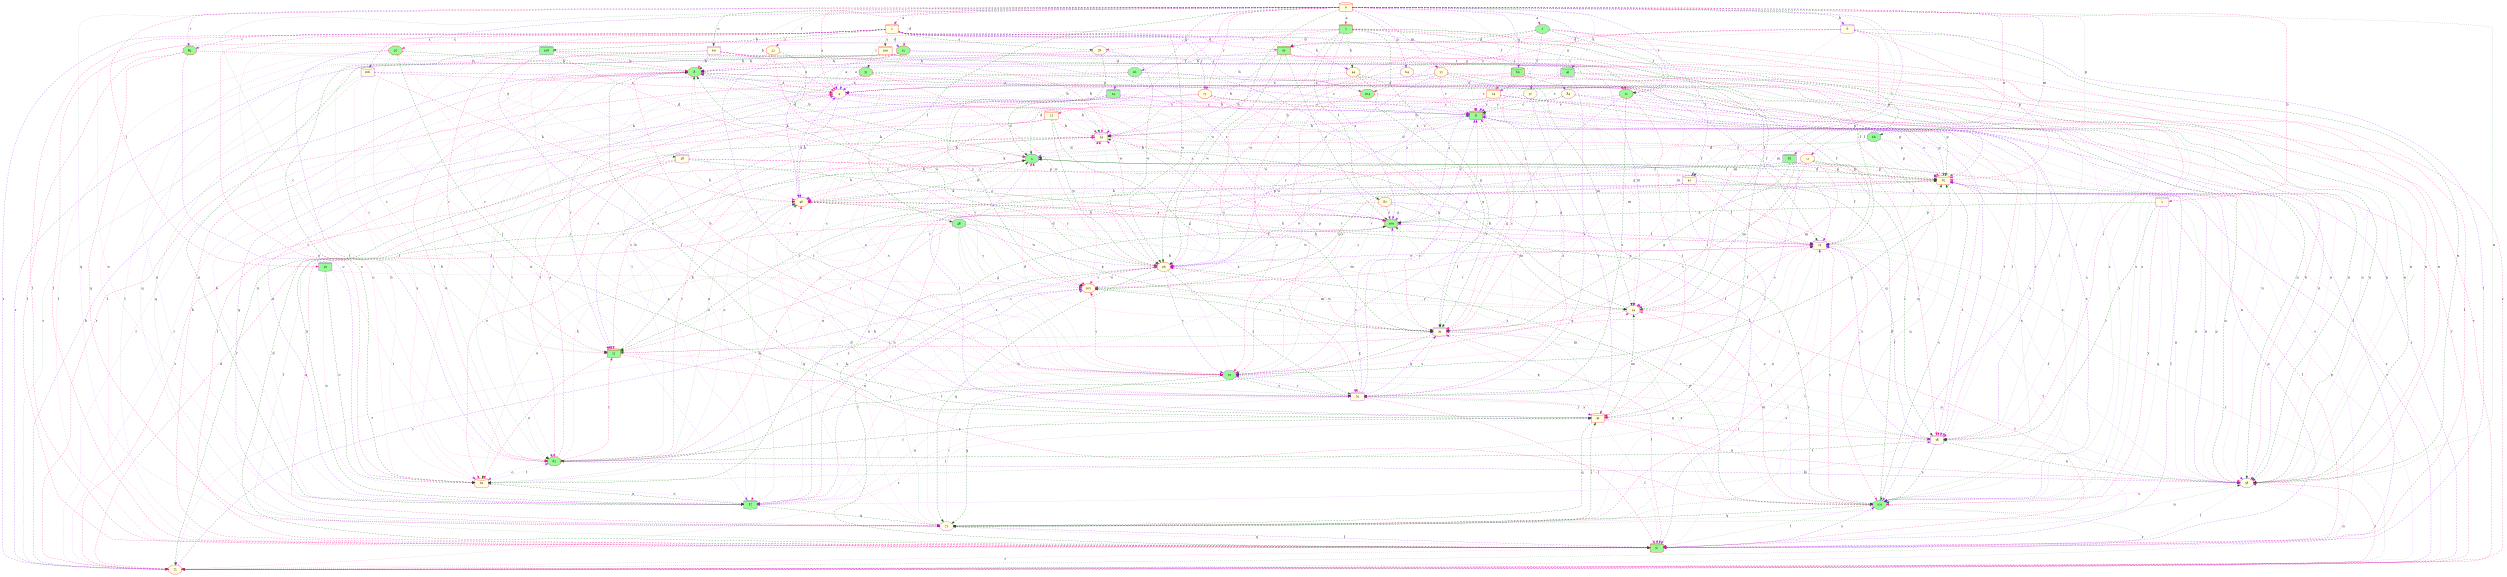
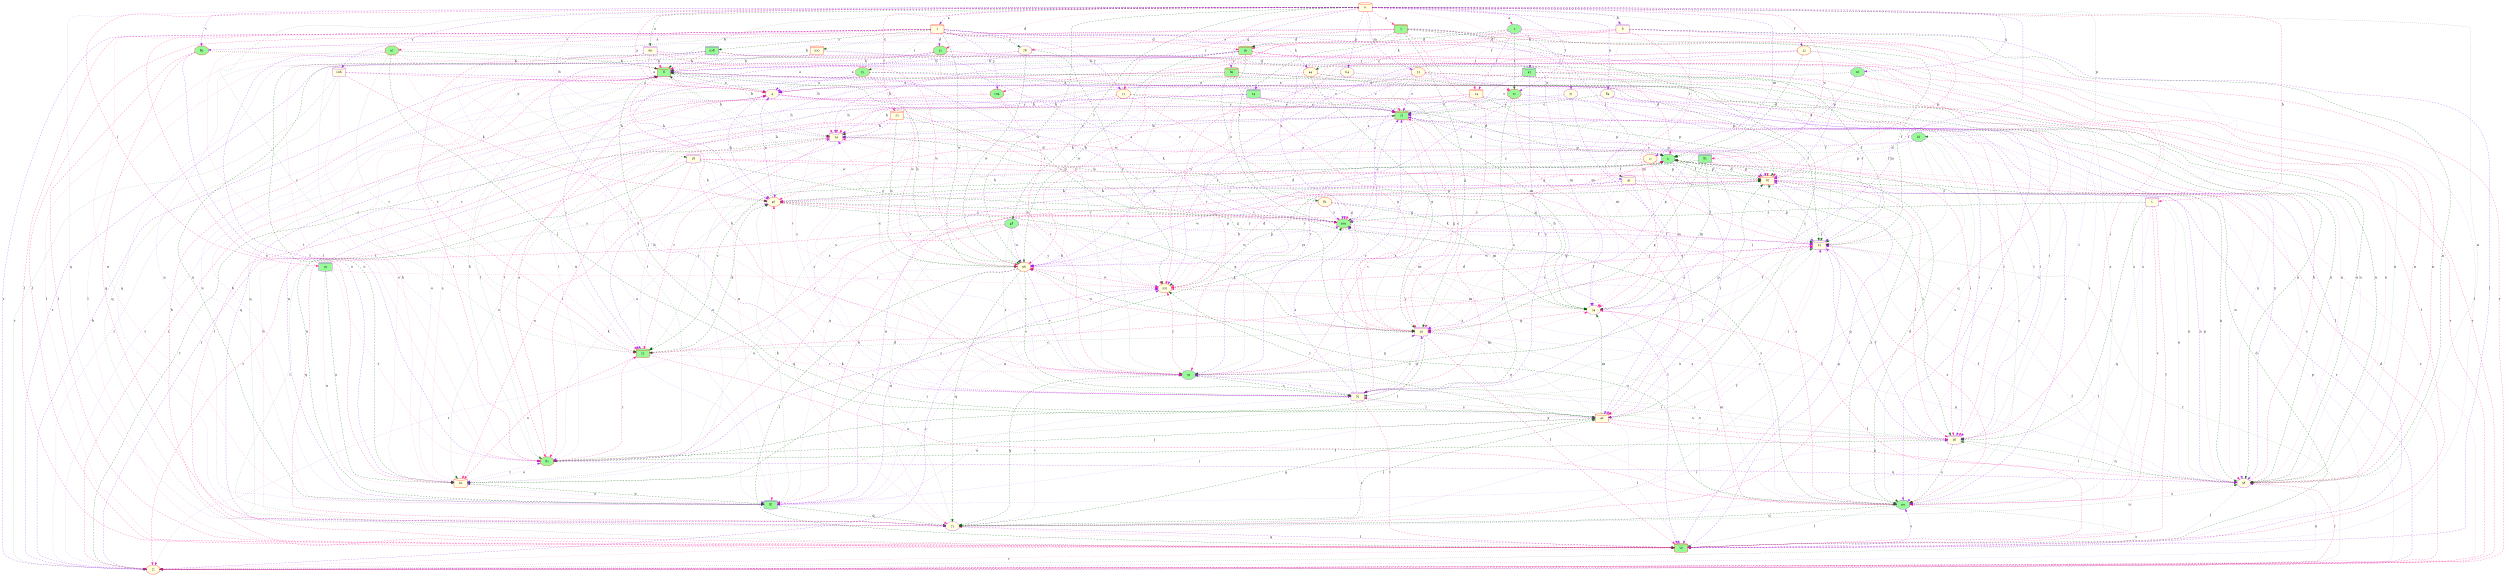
(694, 72) -> (664, 72)
(1054, 232) -> (1336, 193)
(1265, 311) -> (1376, 377)
